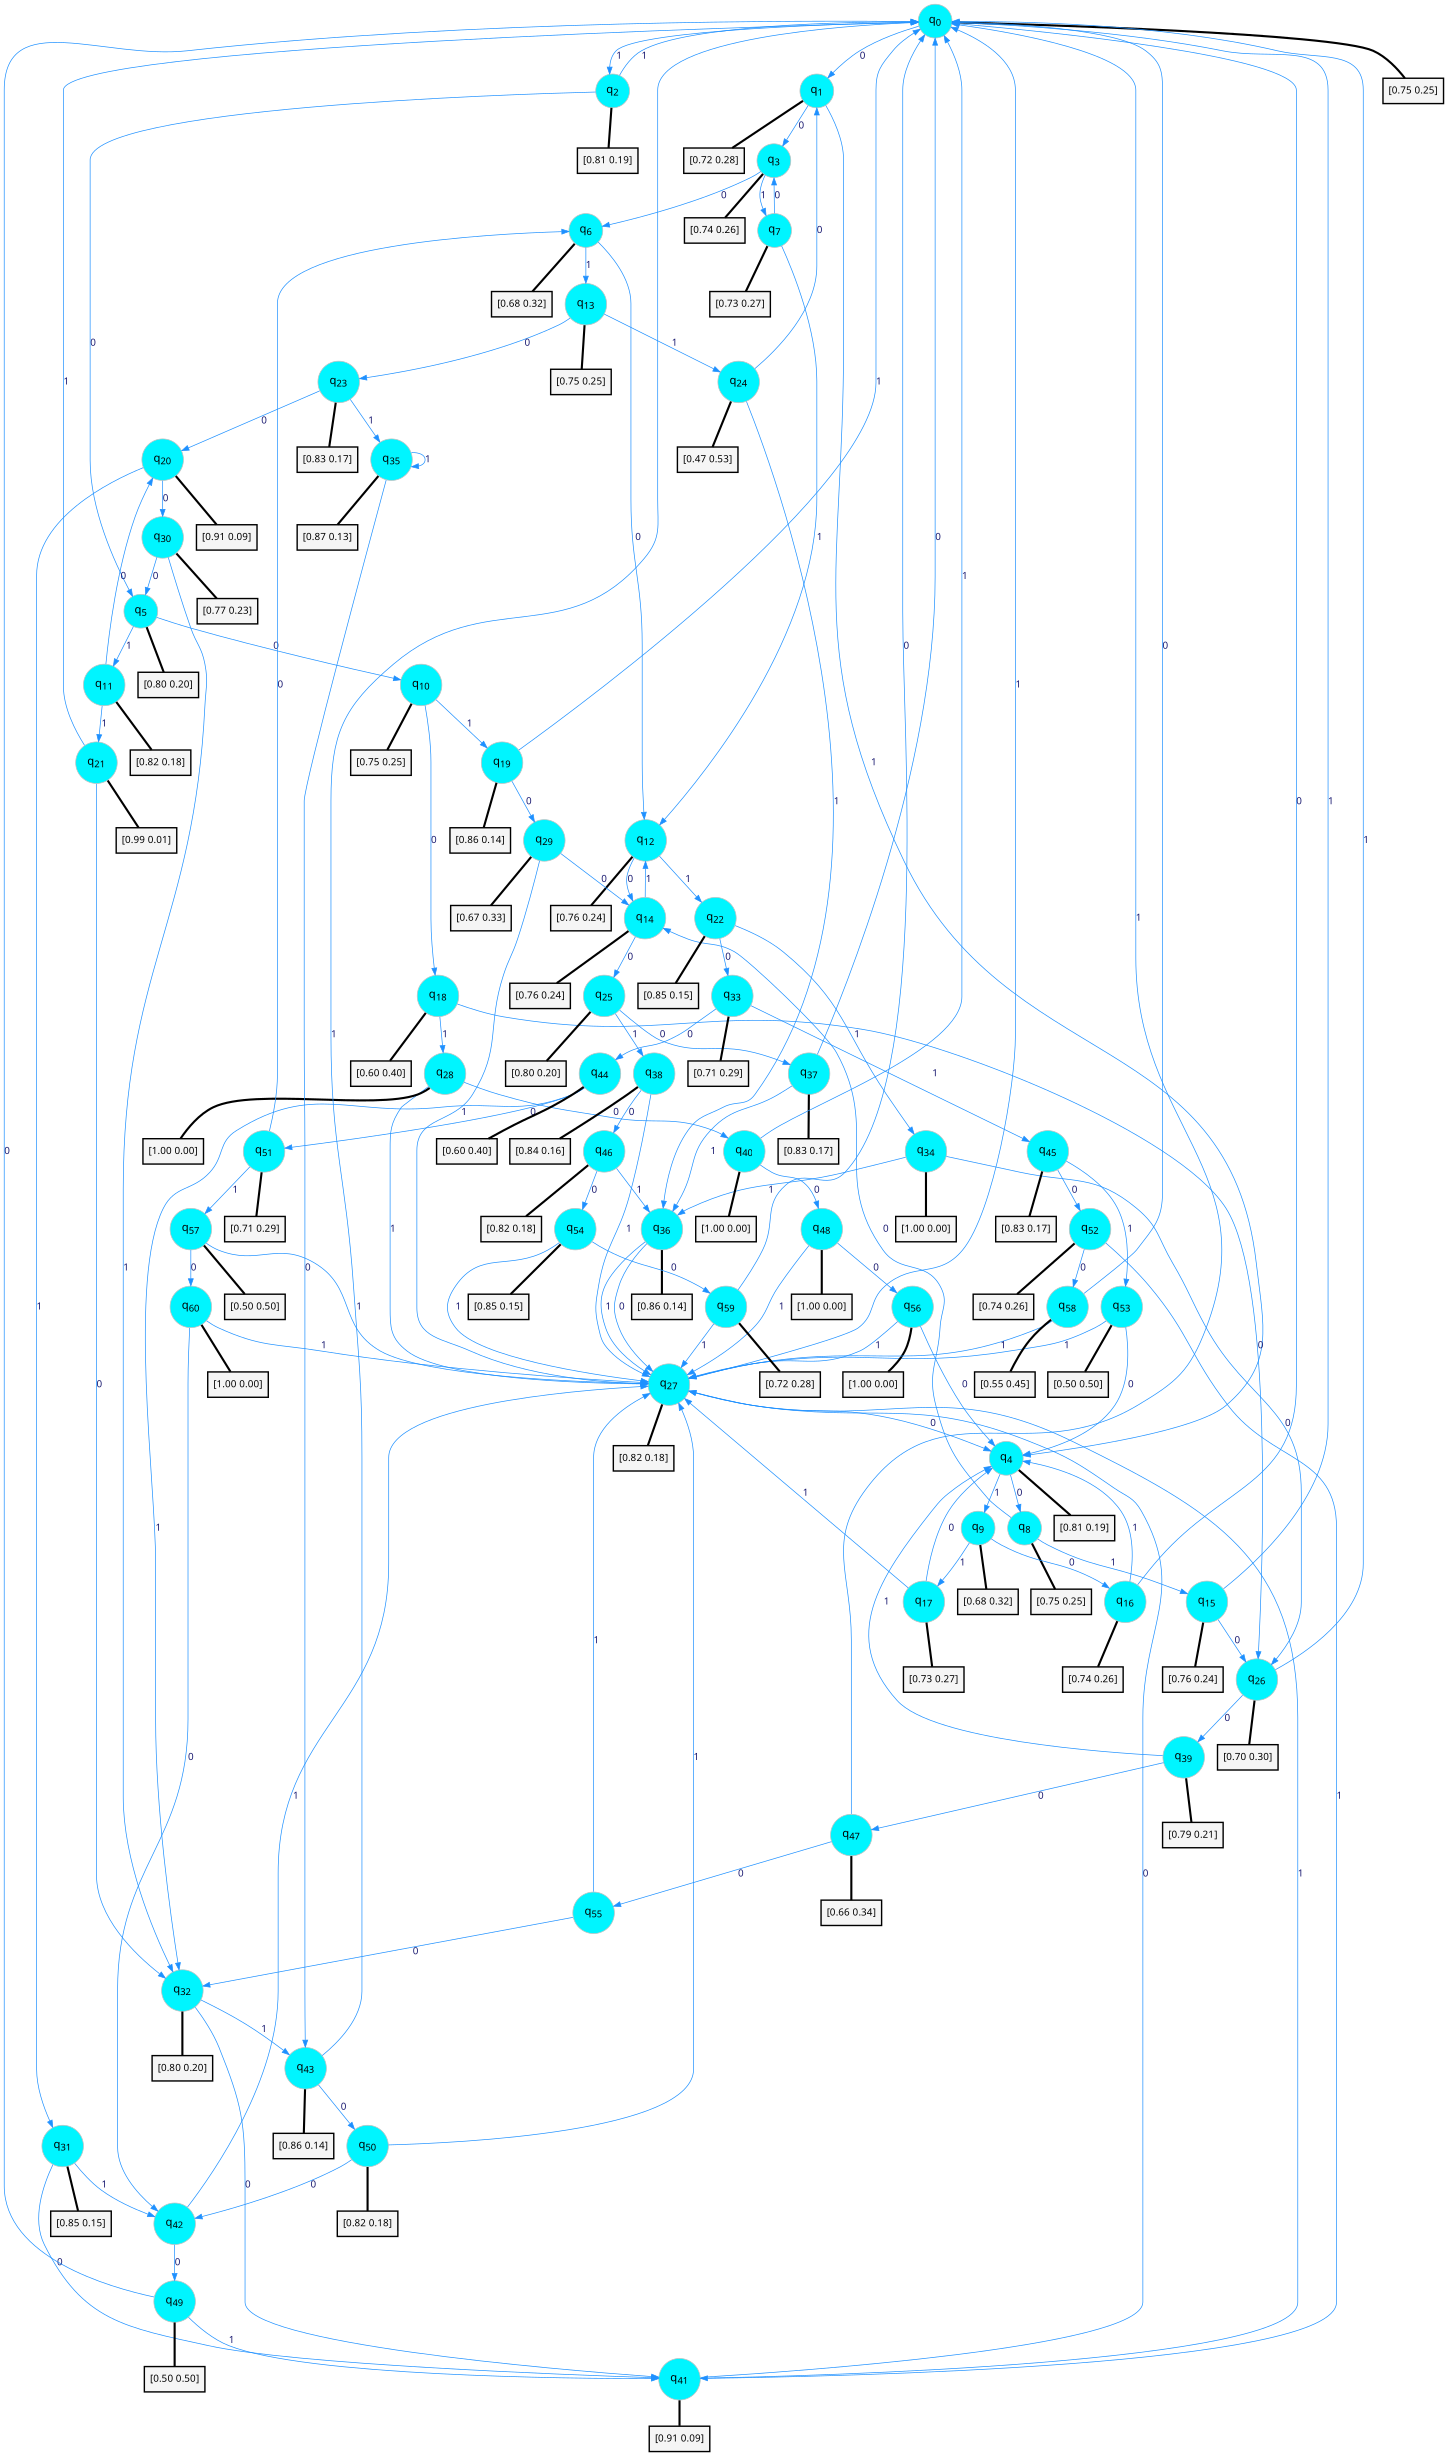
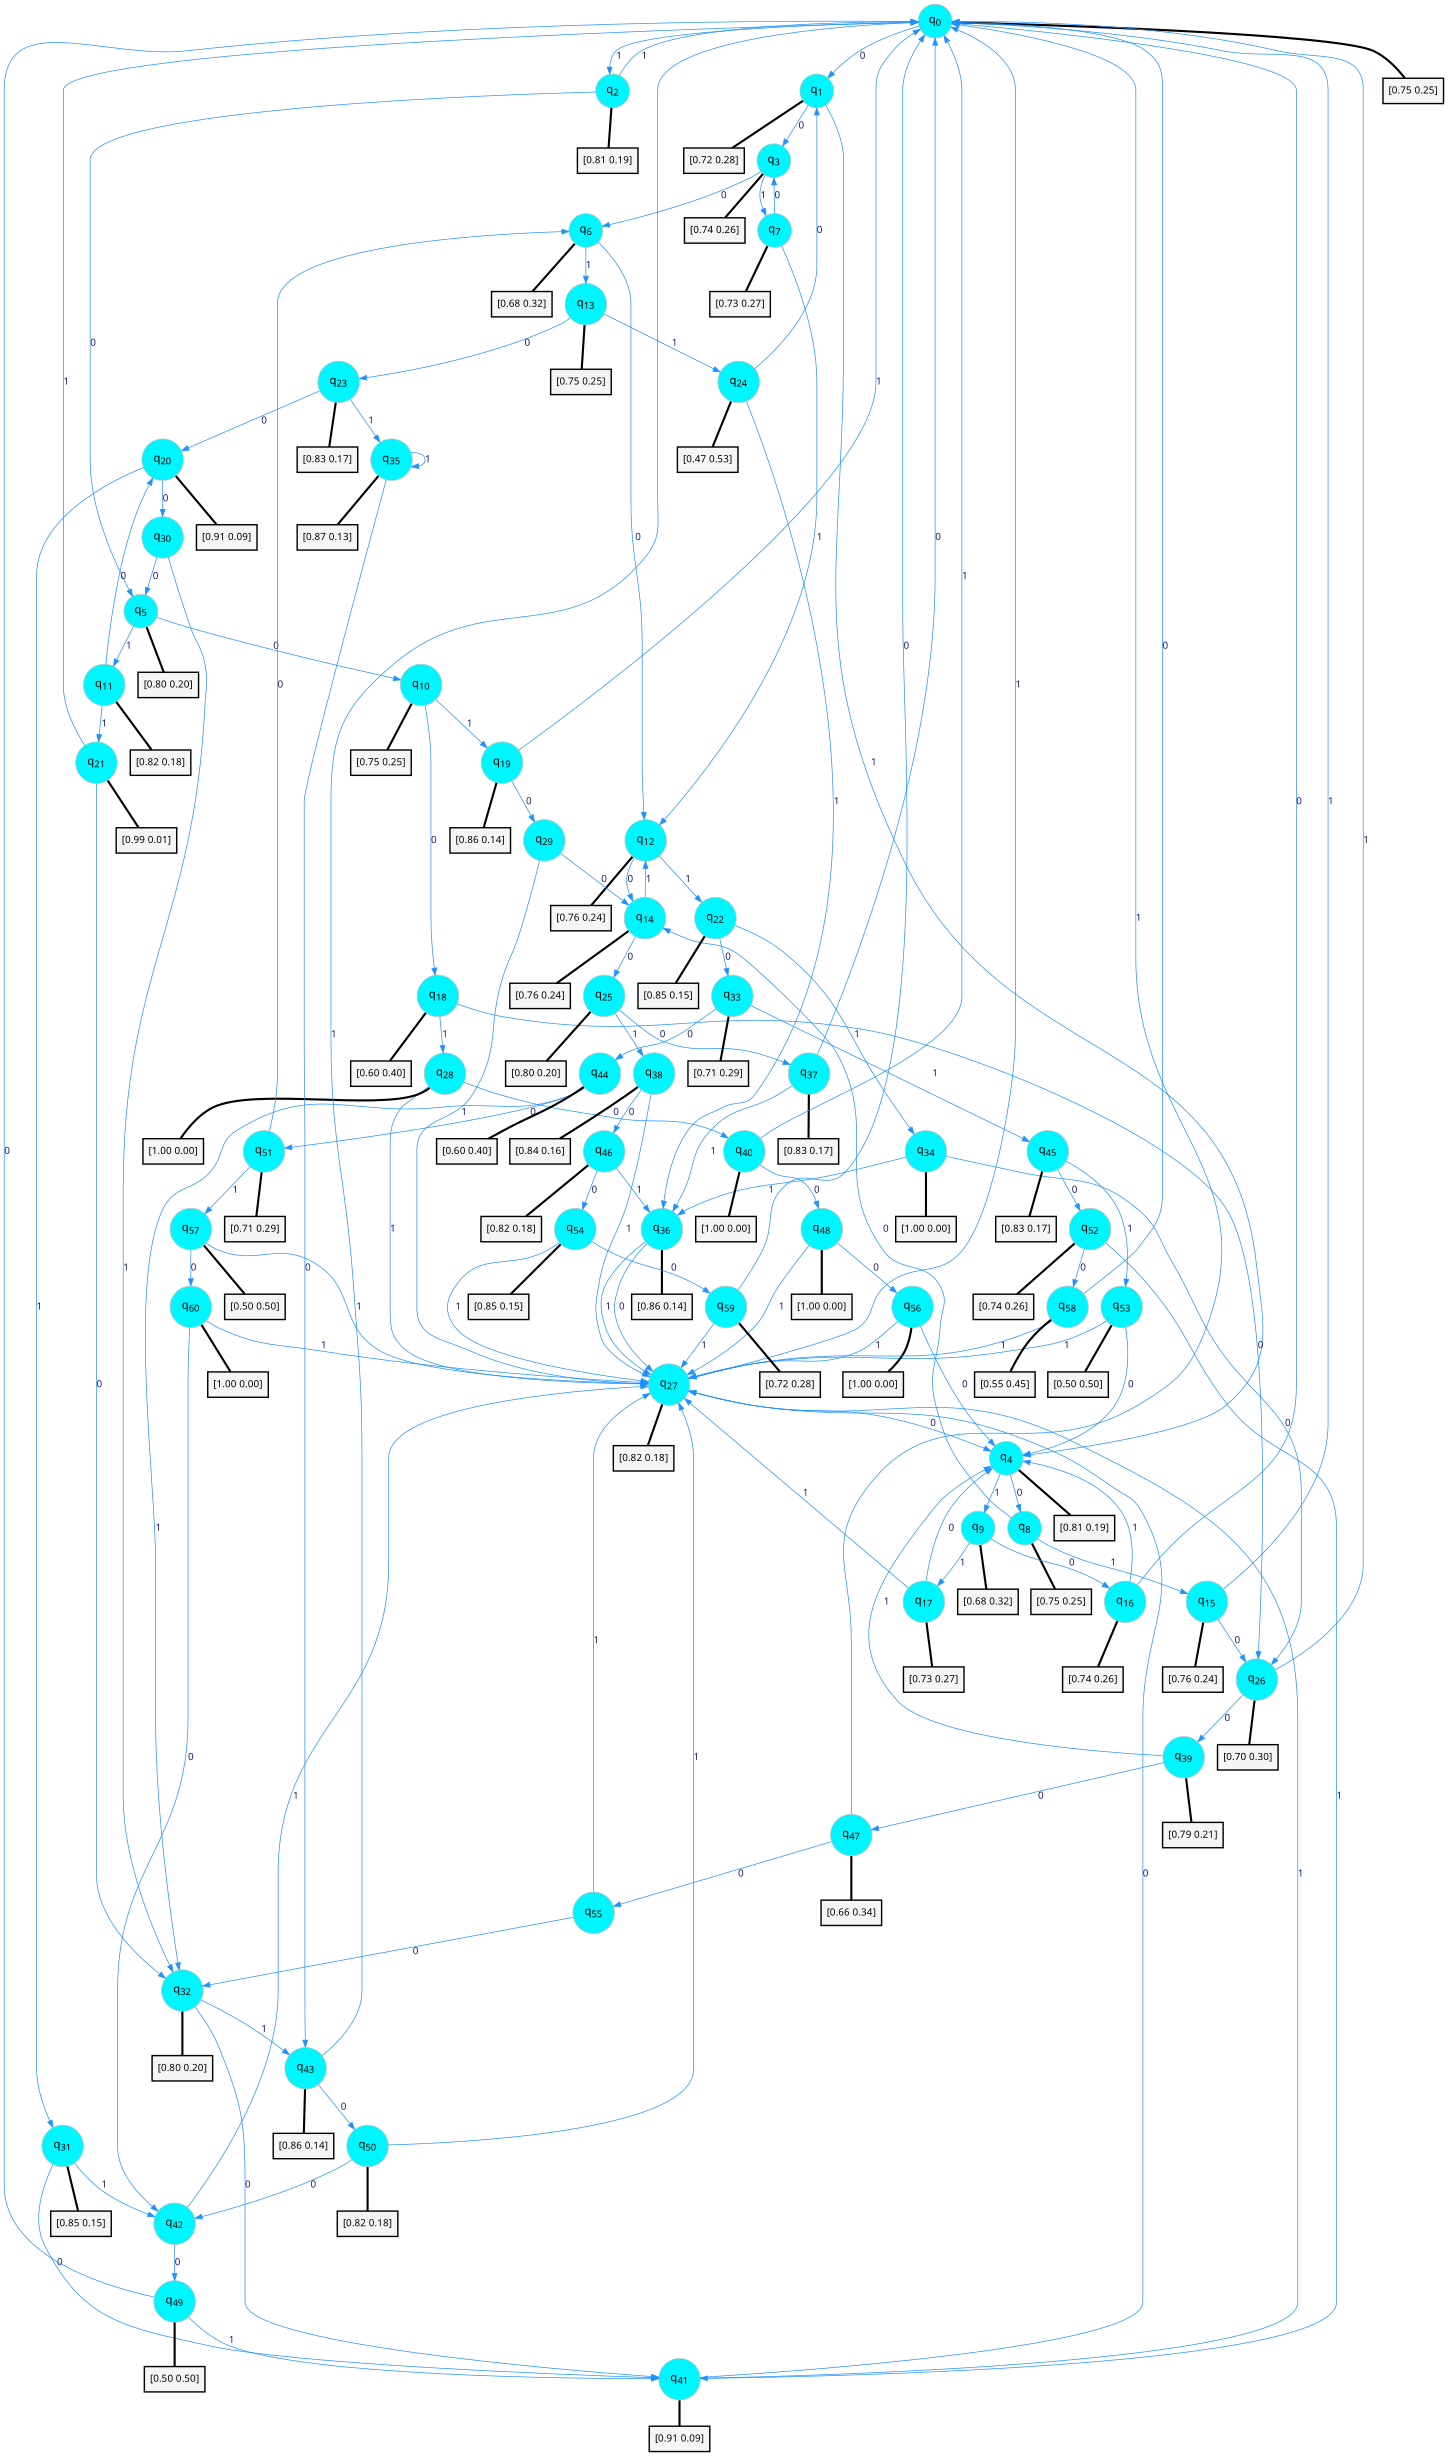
(227, 611) -> none
(481, 918) -> none
